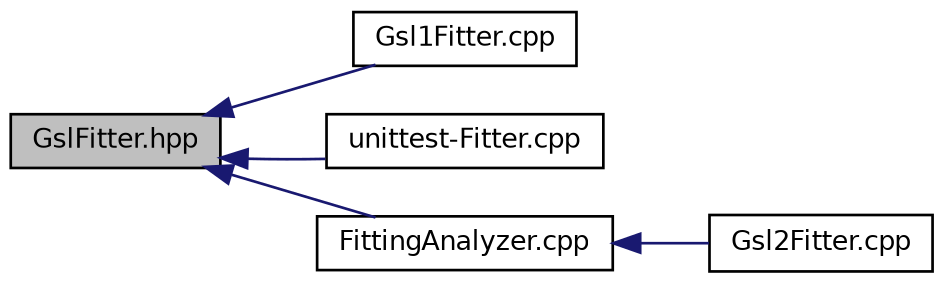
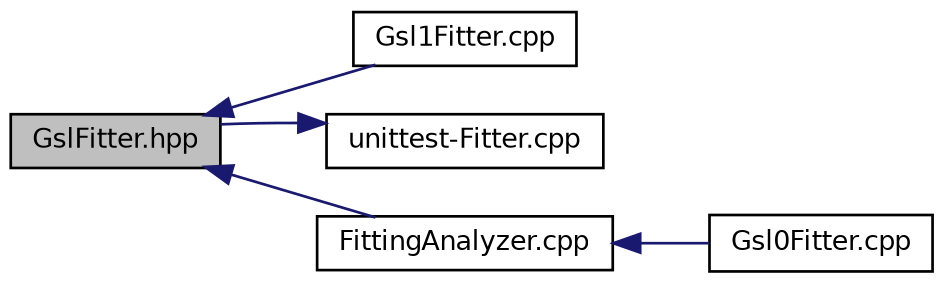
(286, 159) -> (259, 123)
(821, 243) -> (821, 243)
